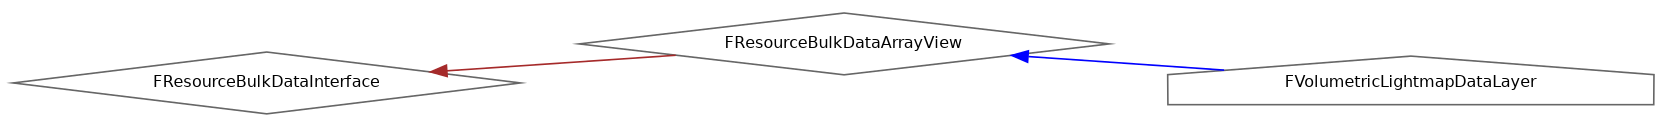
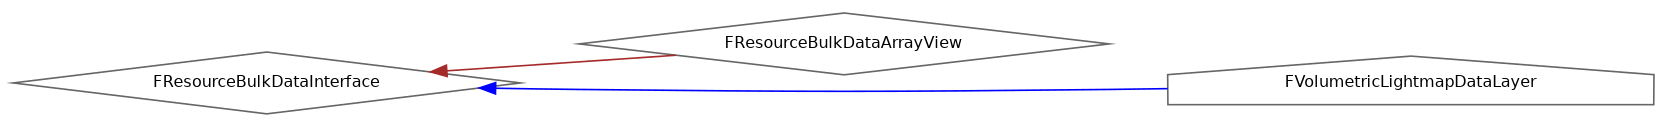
(1126, 63) -> (832, 91)
